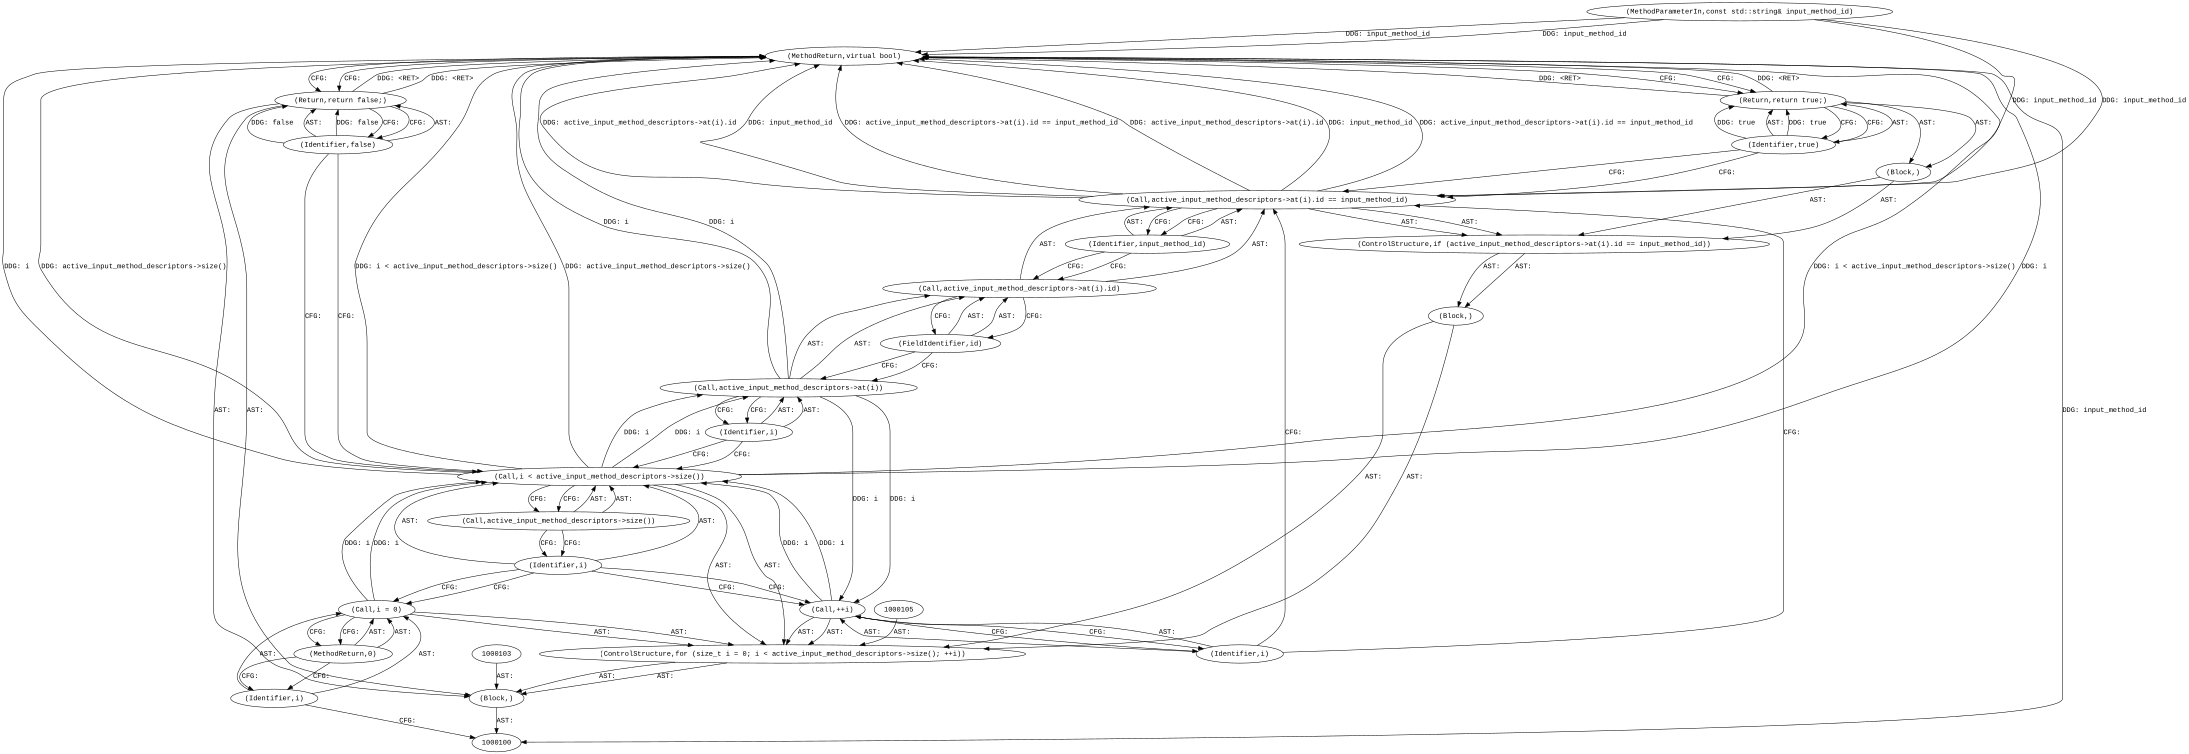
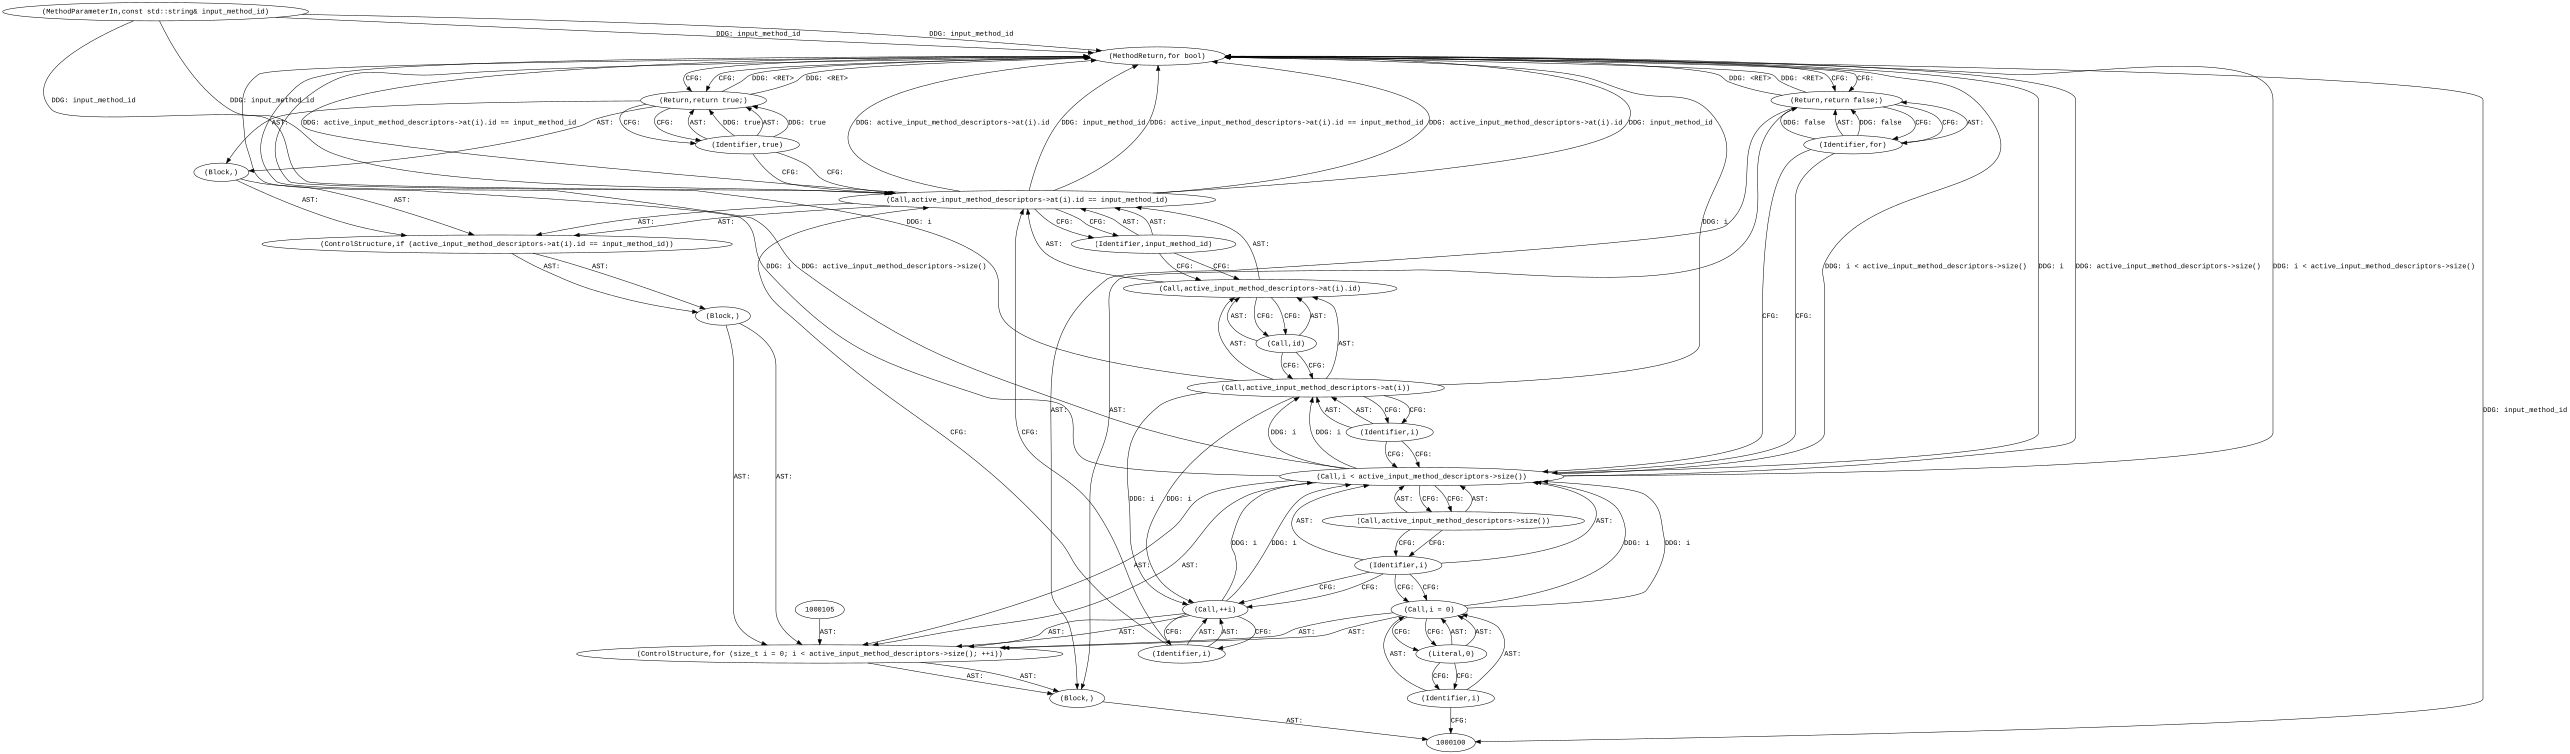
(844, 56) -> (1157, 56)
(338, 145) -> (1853, 145)
(940, 344) -> (1286, 344)
(343, 654) -> (1451, 654)
(497, 654) -> none
